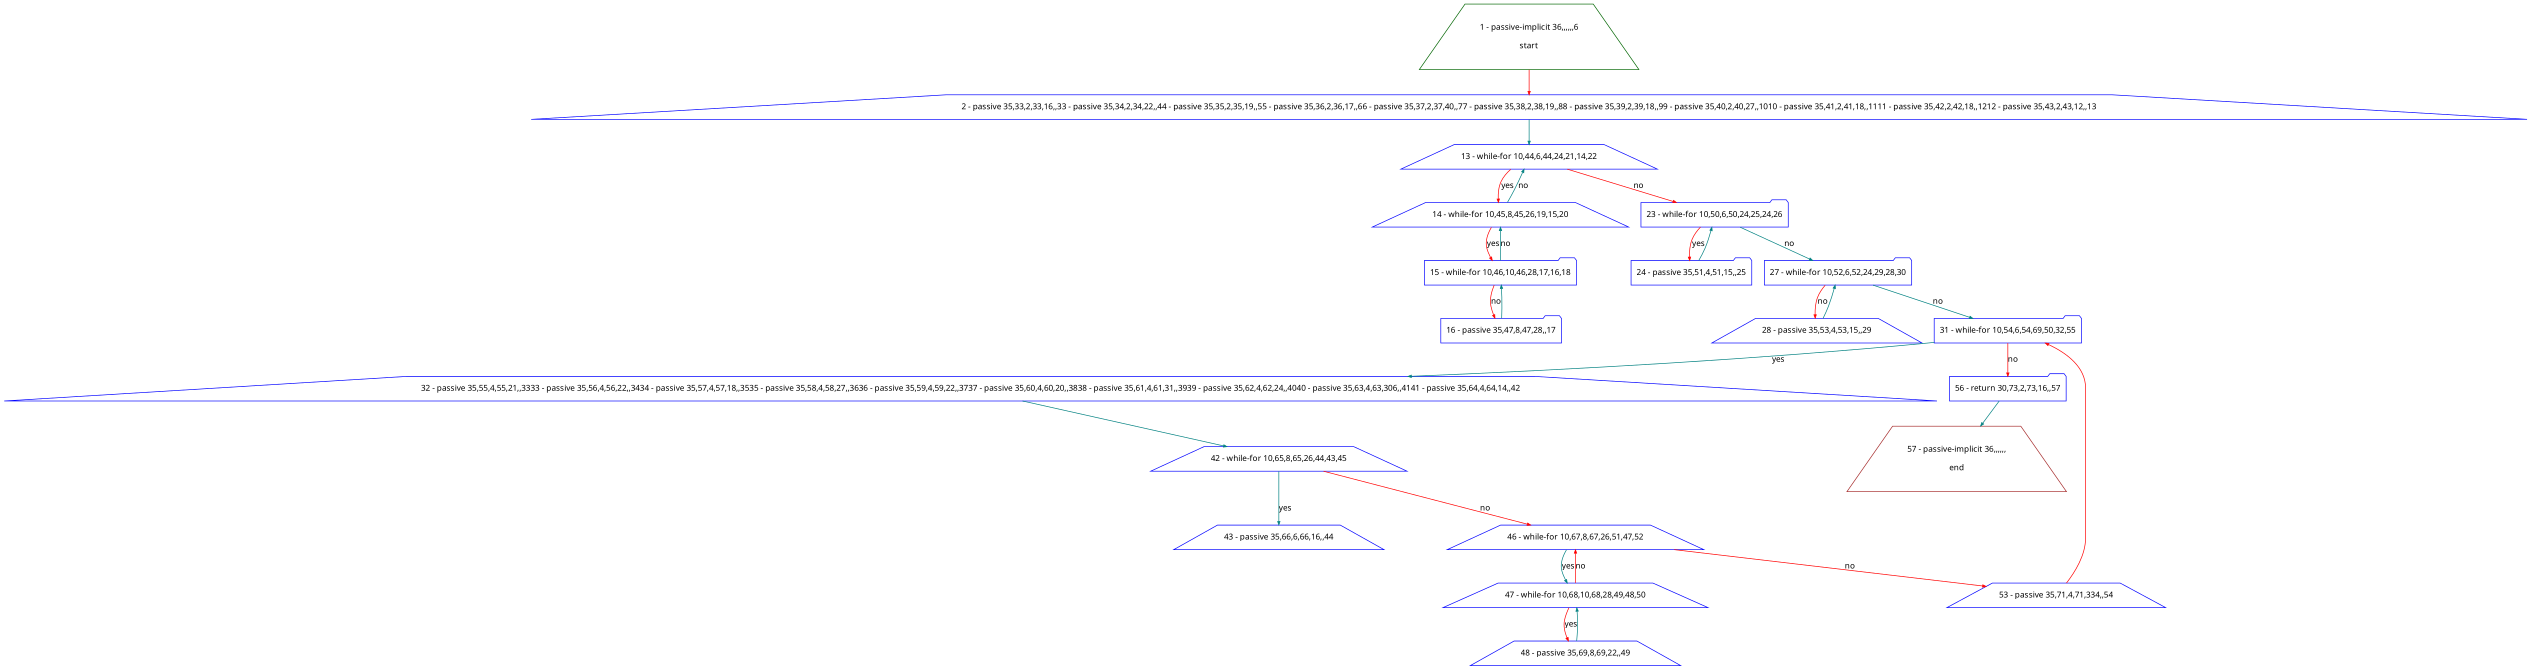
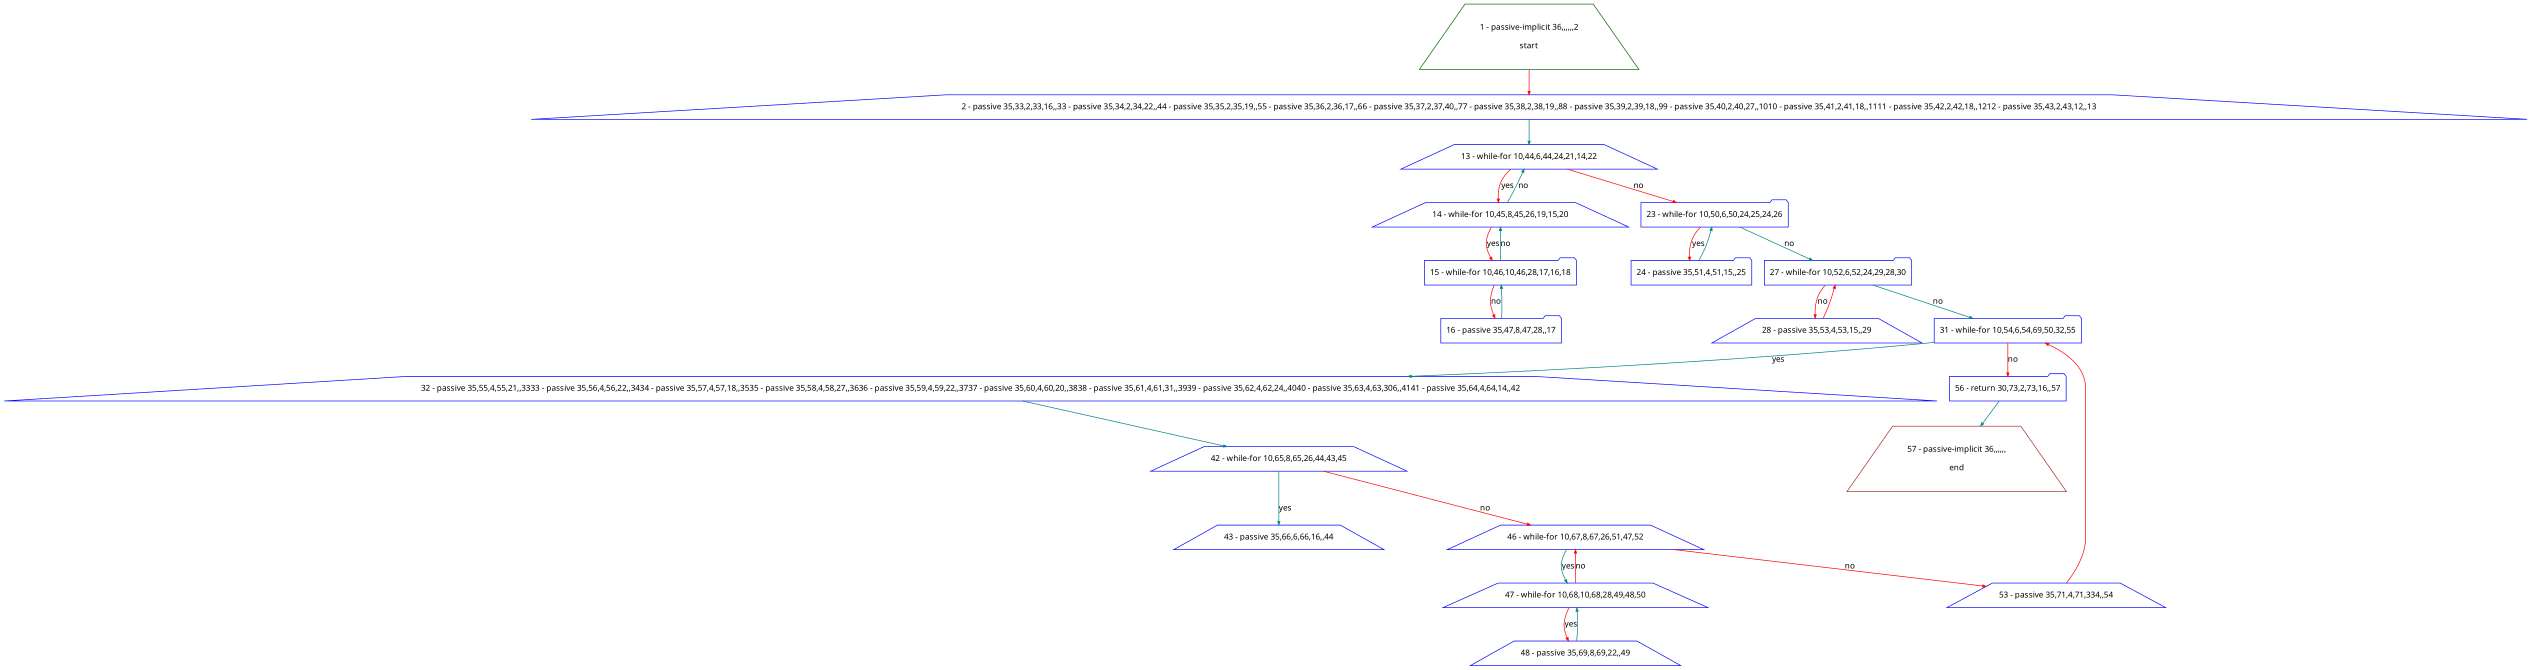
(1529, 37) -> (1529, 37)
(1829, 304) -> (1829, 304)
